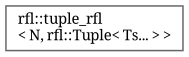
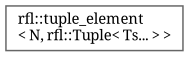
(94, 28) -> (94, 28)
